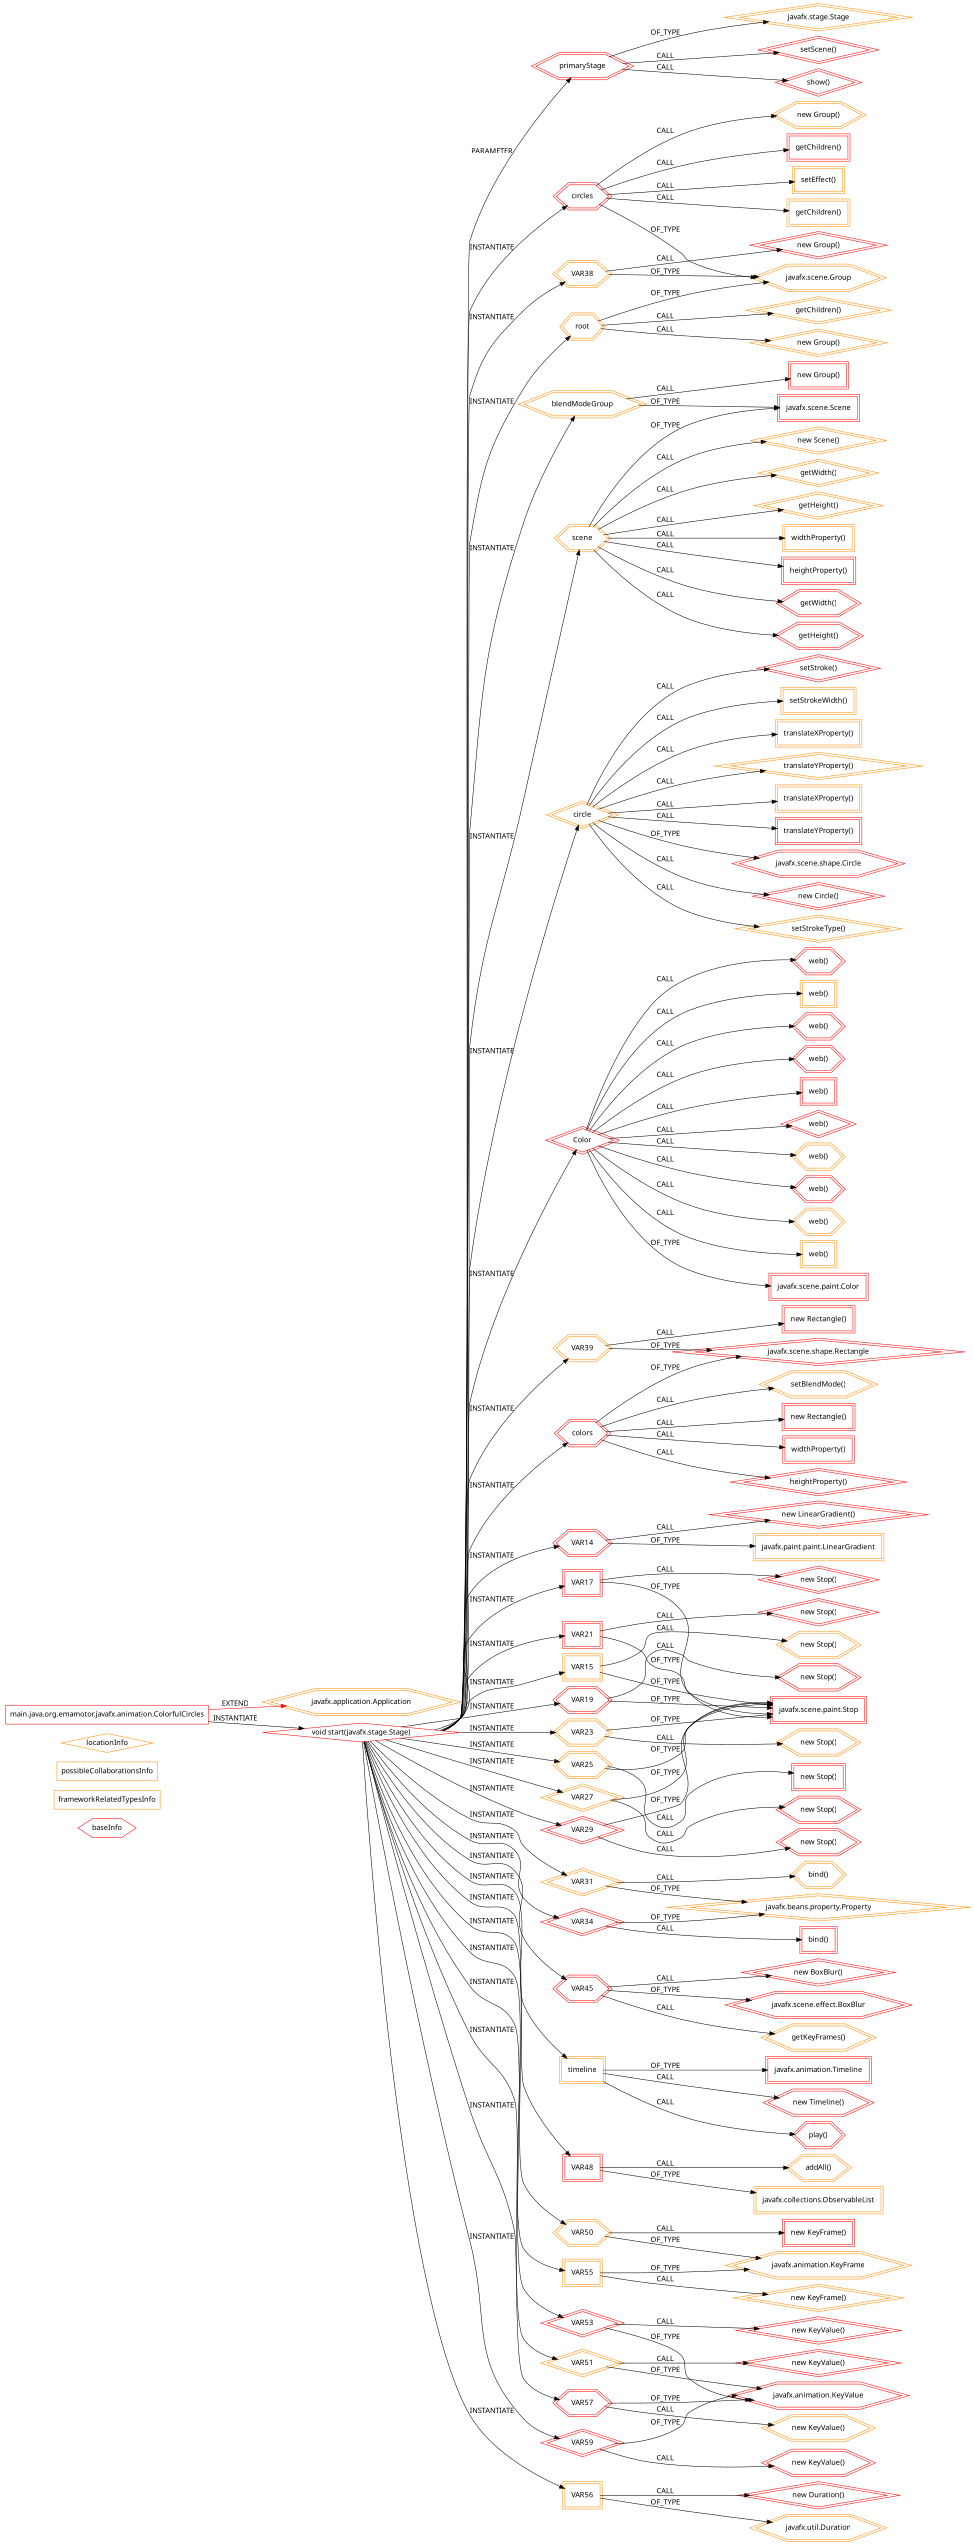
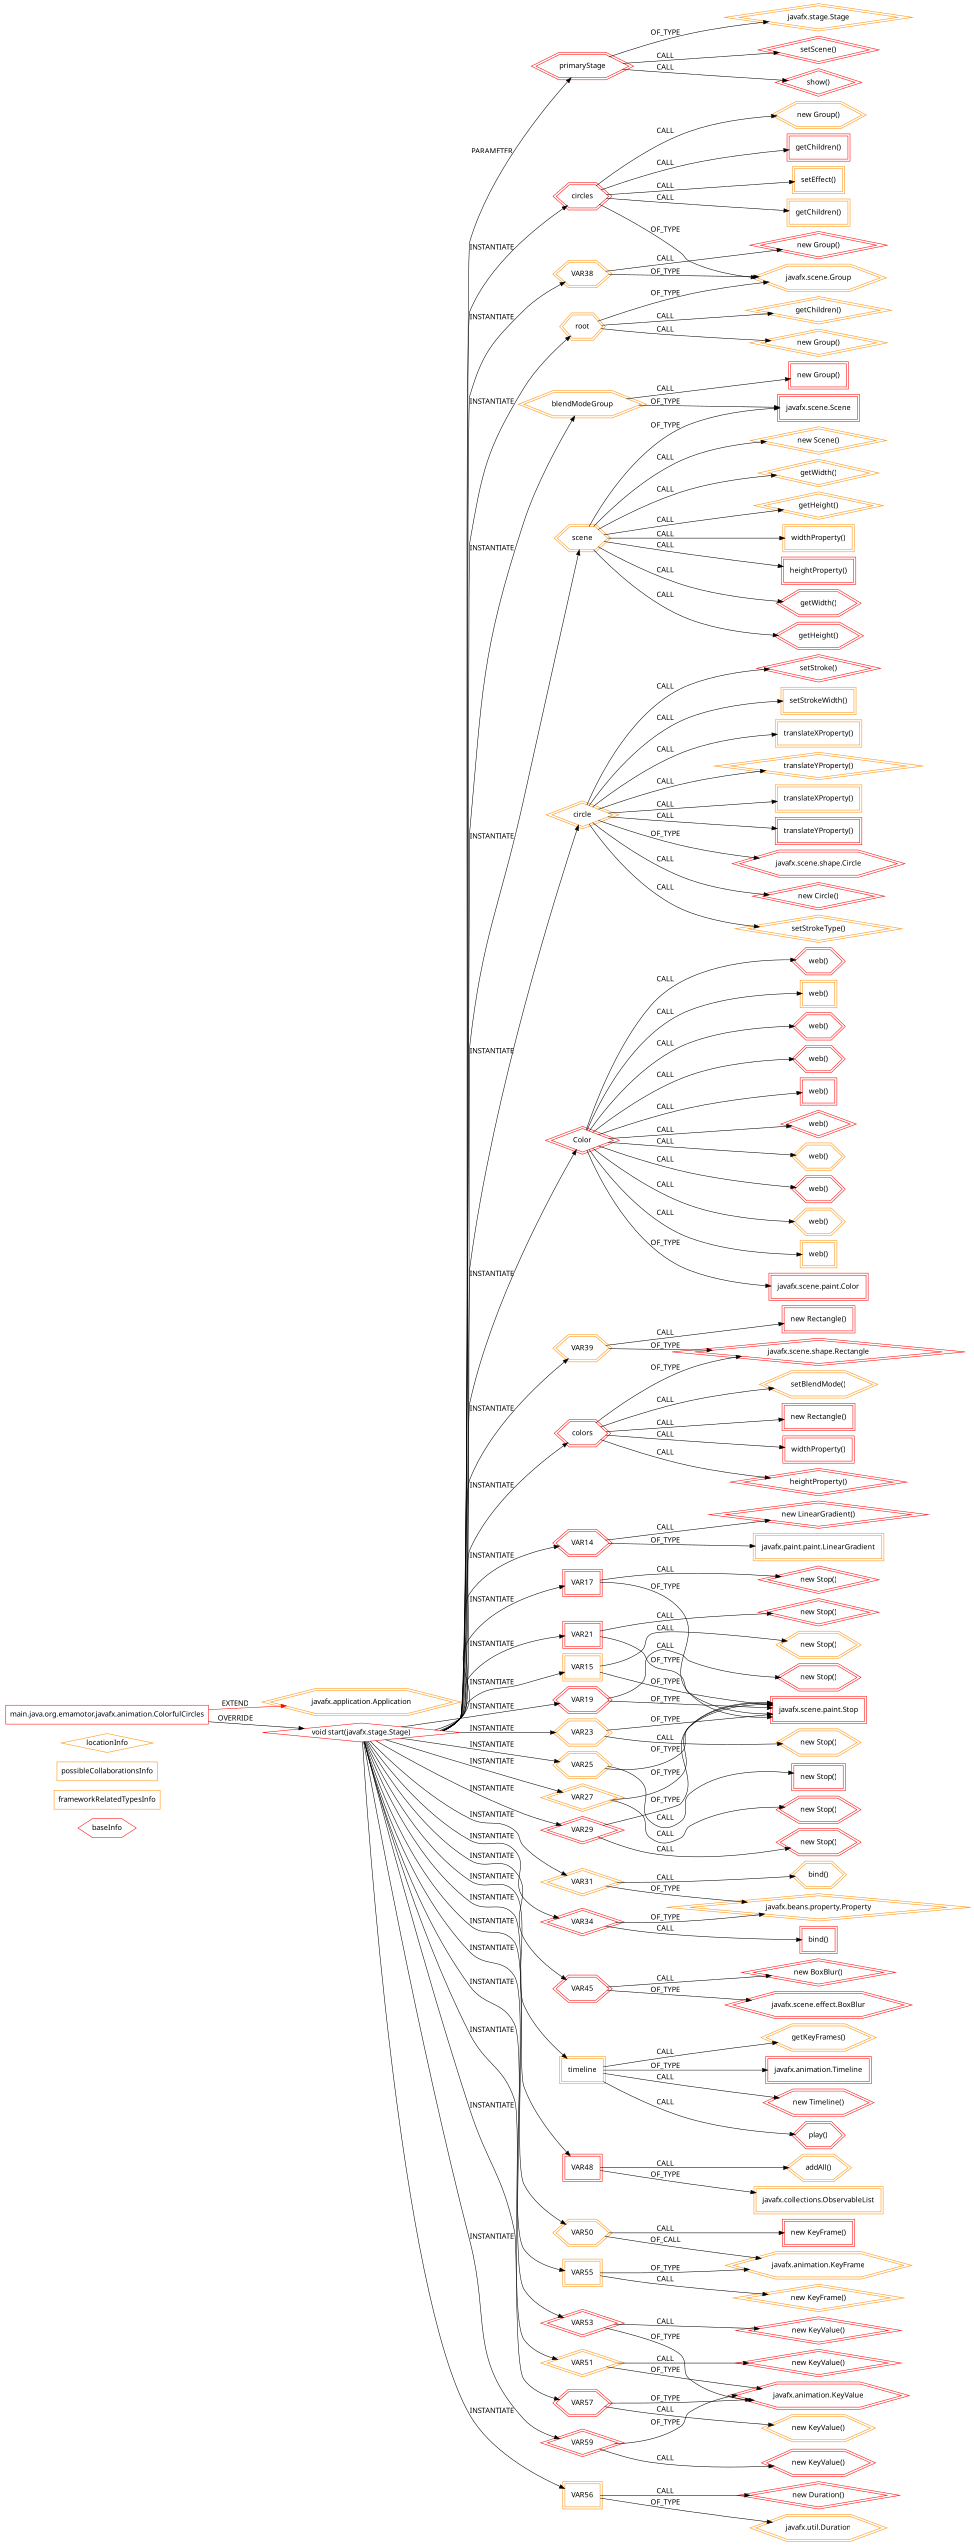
(235, 1719) -> (235, 1719)
(684, 2020) -> (688, 2054)
(665, 2240) -> (665, 2240)
